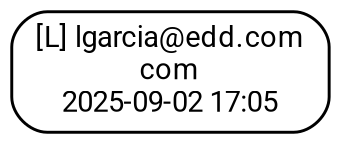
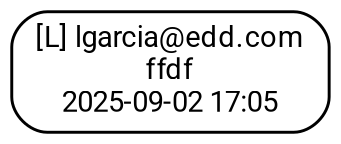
(170, 72) -> (170, 72)
